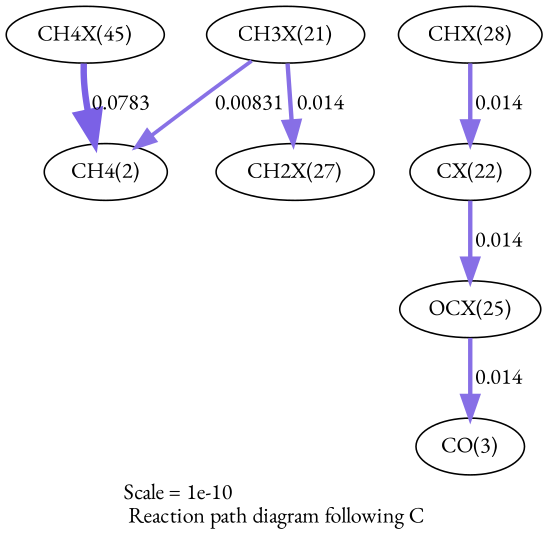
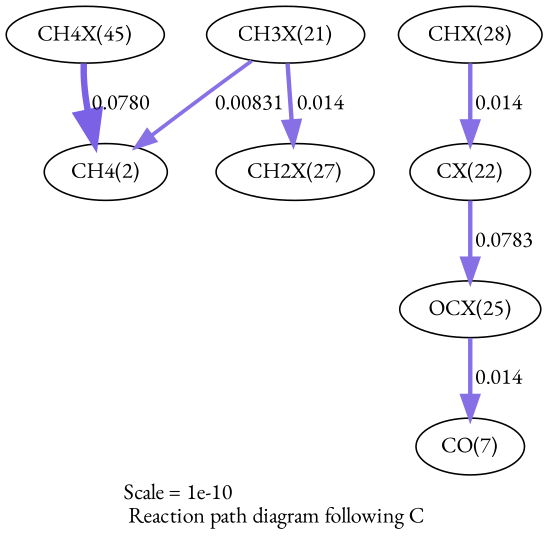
(118, 103) -> (118, 103)
(497, 241) -> (502, 241)
(470, 447) -> (470, 447)
